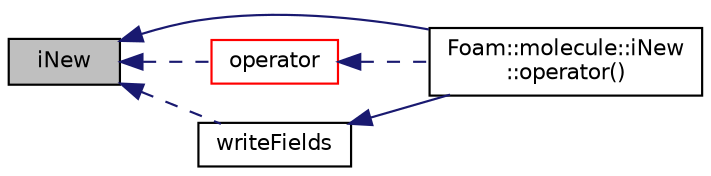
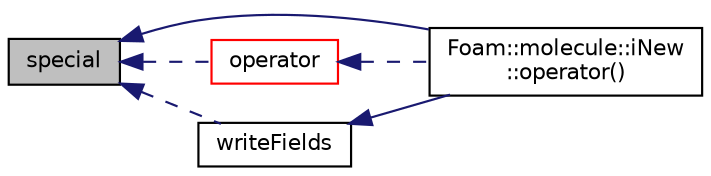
(64, 62) -> (64, 62)
